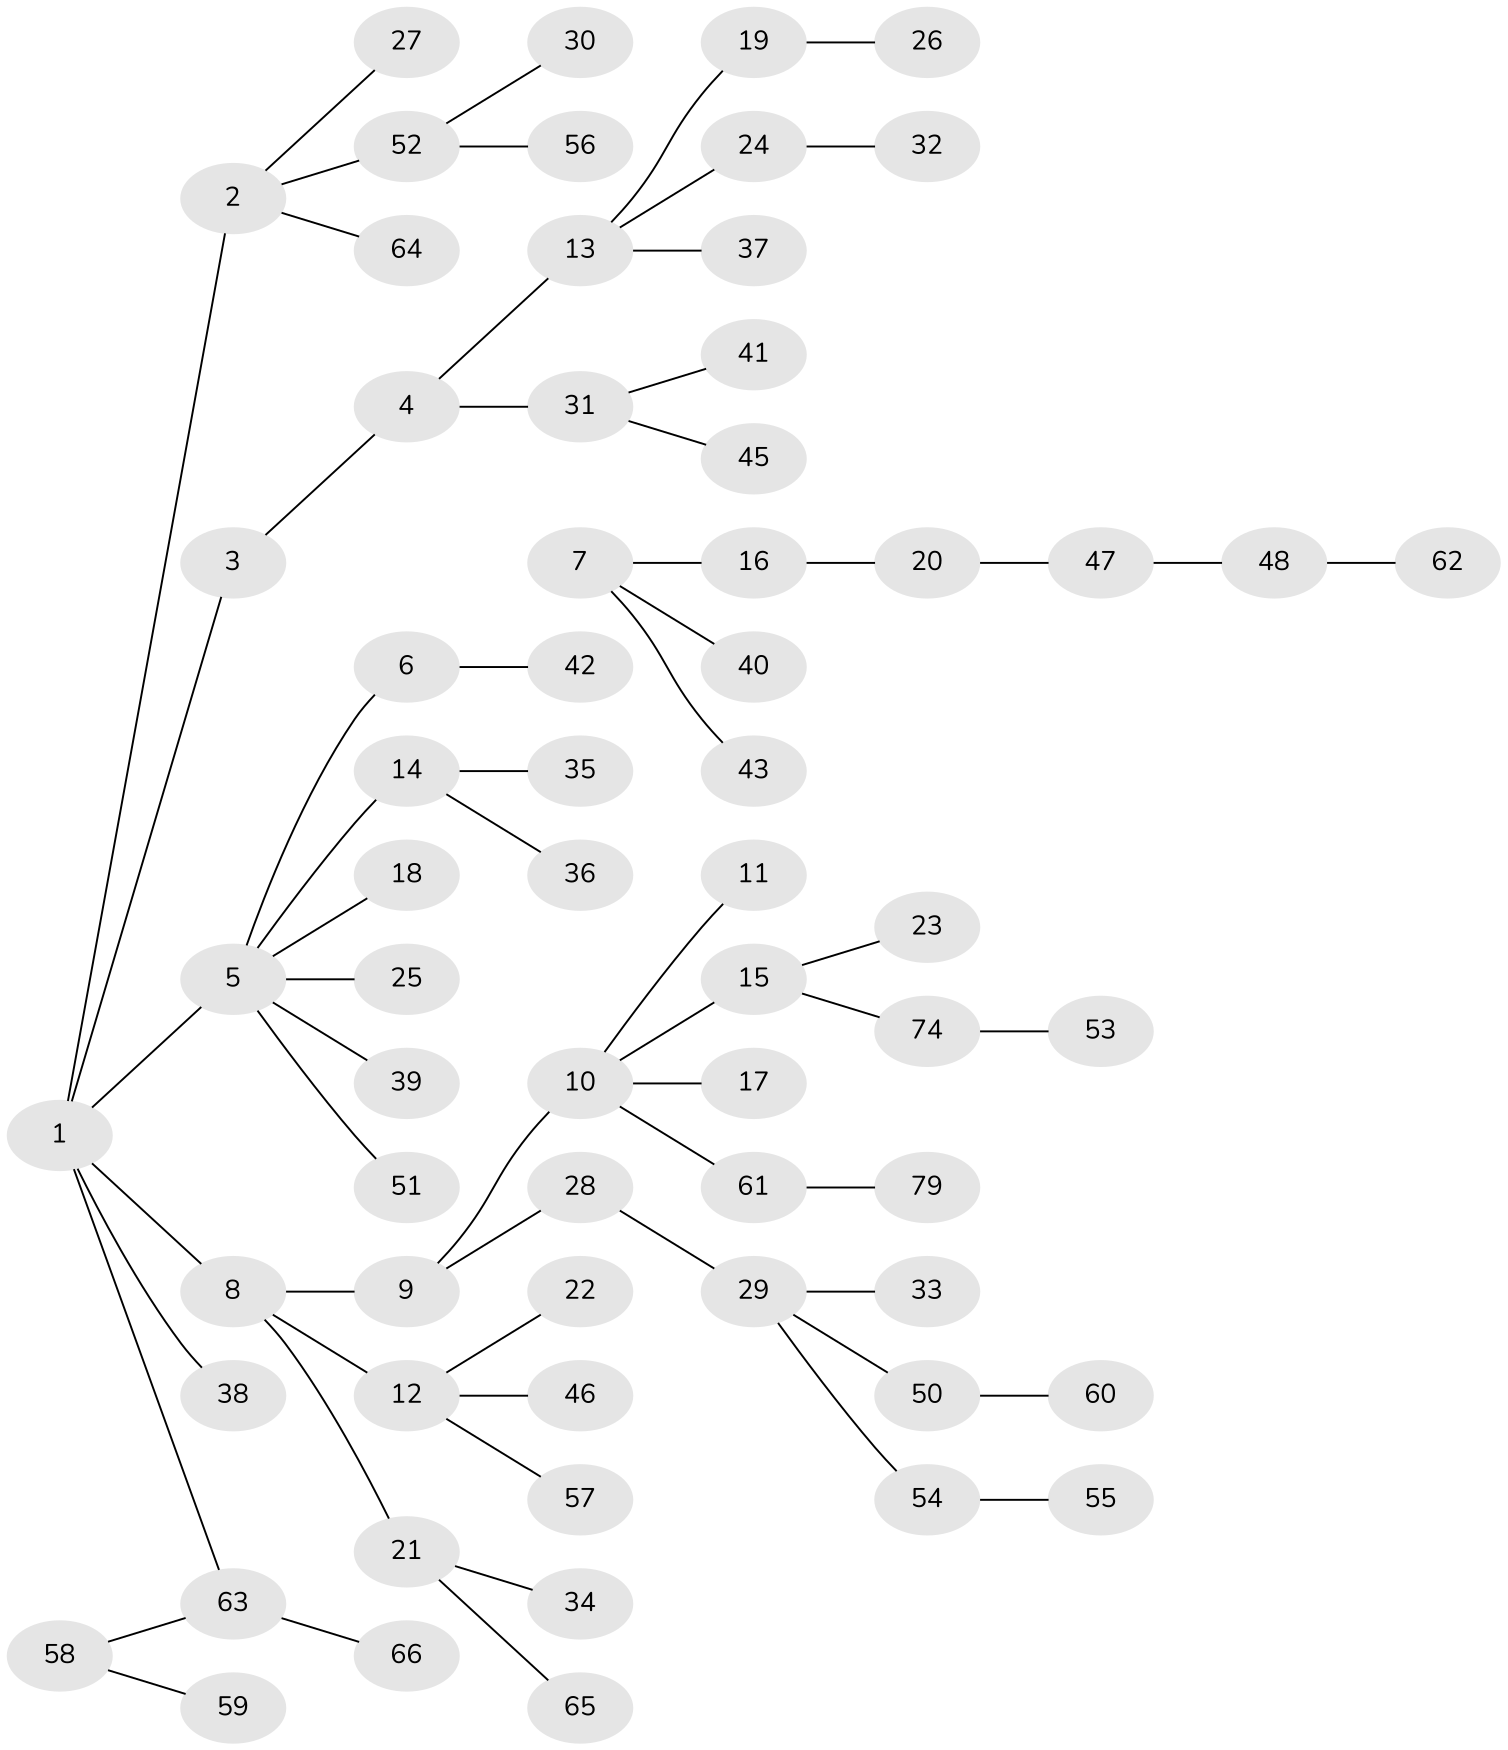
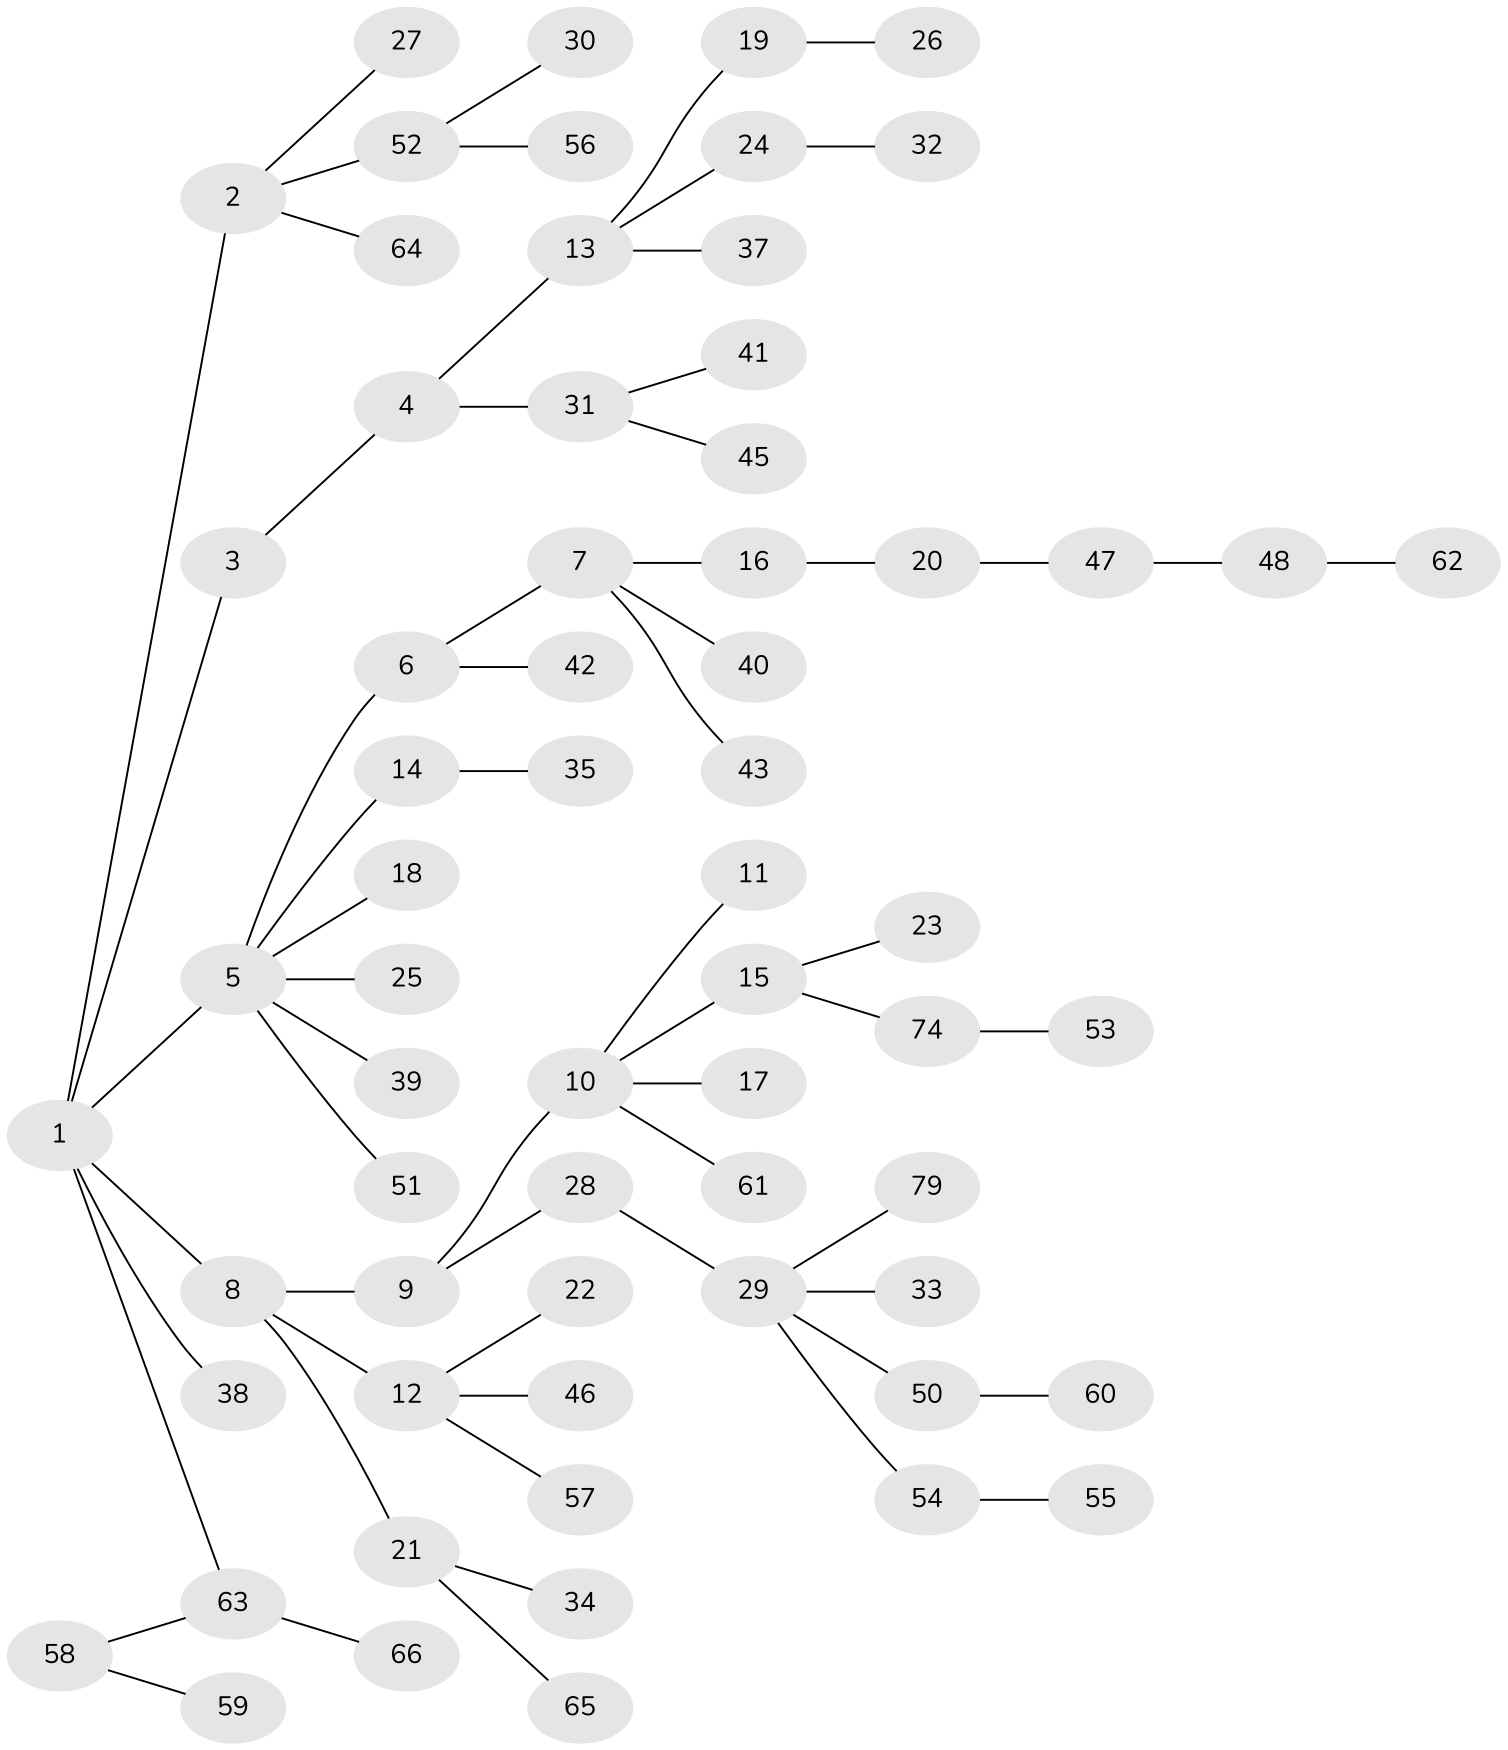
none -> (494, 615)
(580, 875) -> none
(841, 1188) -> (841, 1240)
